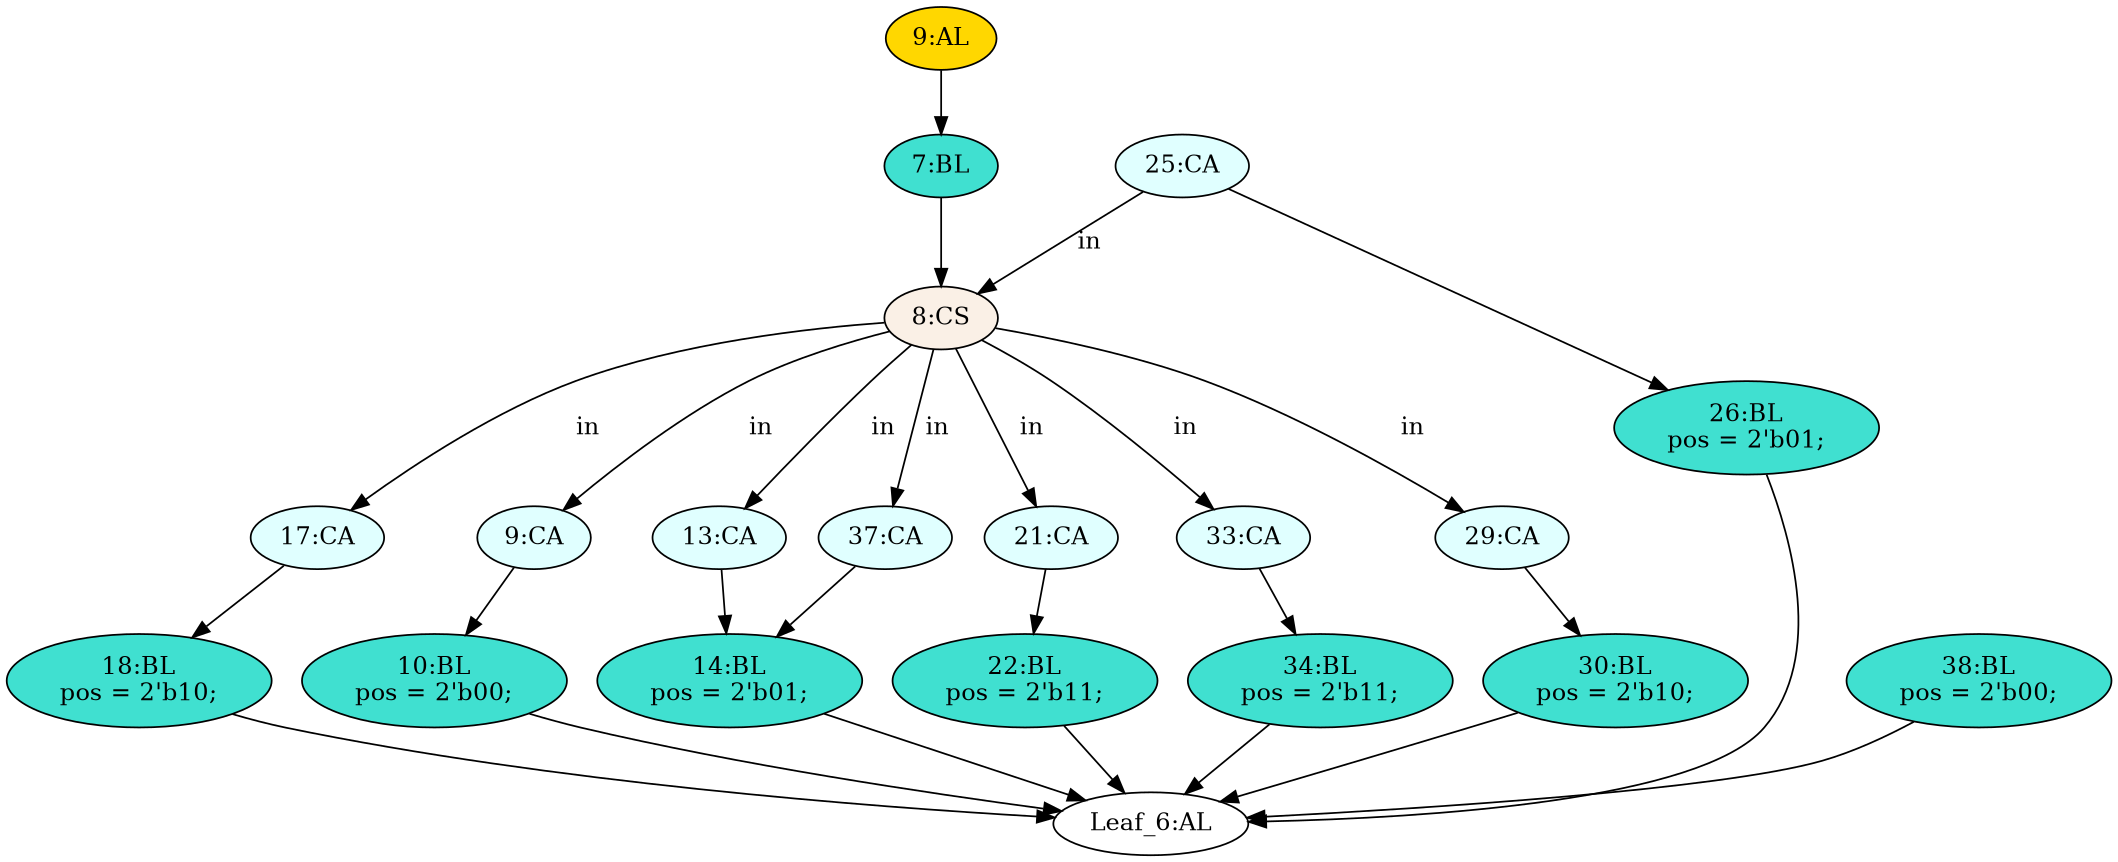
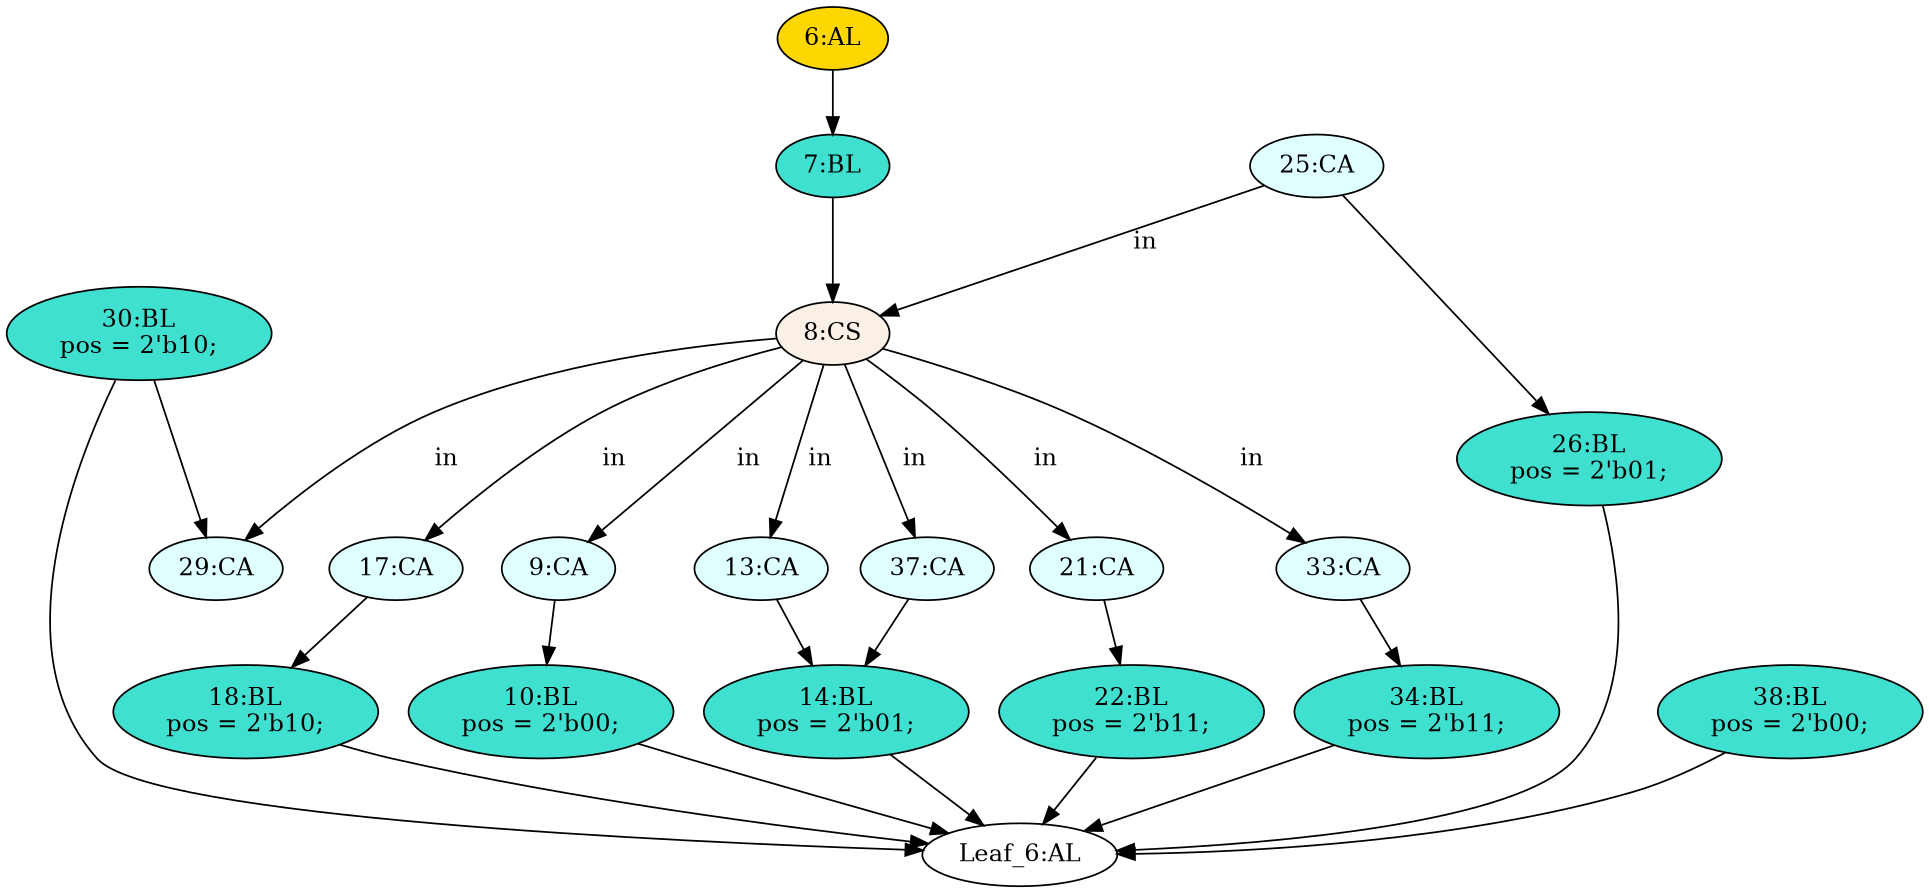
(941, 38) -> (833, 38)
(1547, 595) -> (177, 450)
